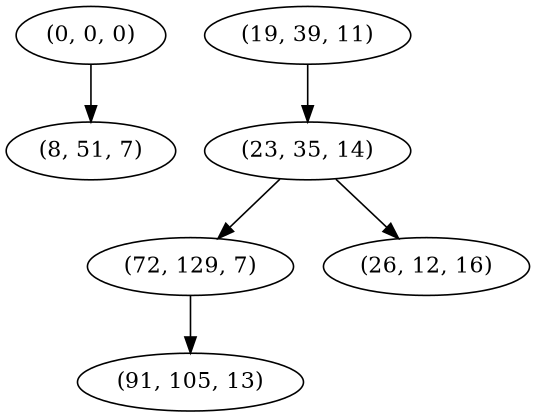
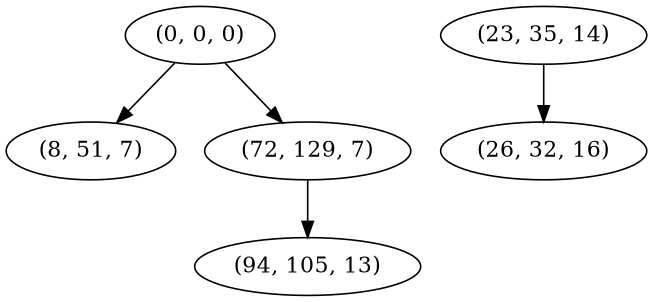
(308, 35) -> none
(255, 203) -> (248, 87)
(427, 267) -> (544, 151)
(190, 382) -> (308, 267)
